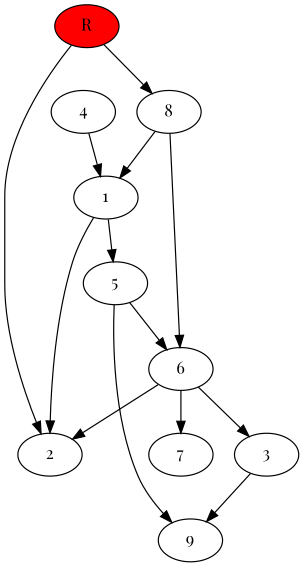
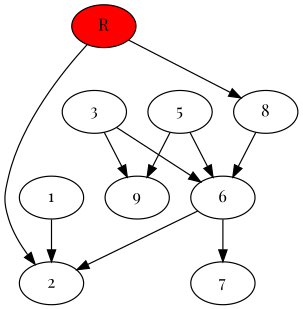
(83, 112) -> none
(141, 150) -> none
(110, 235) -> none
(219, 408) -> (152, 150)
